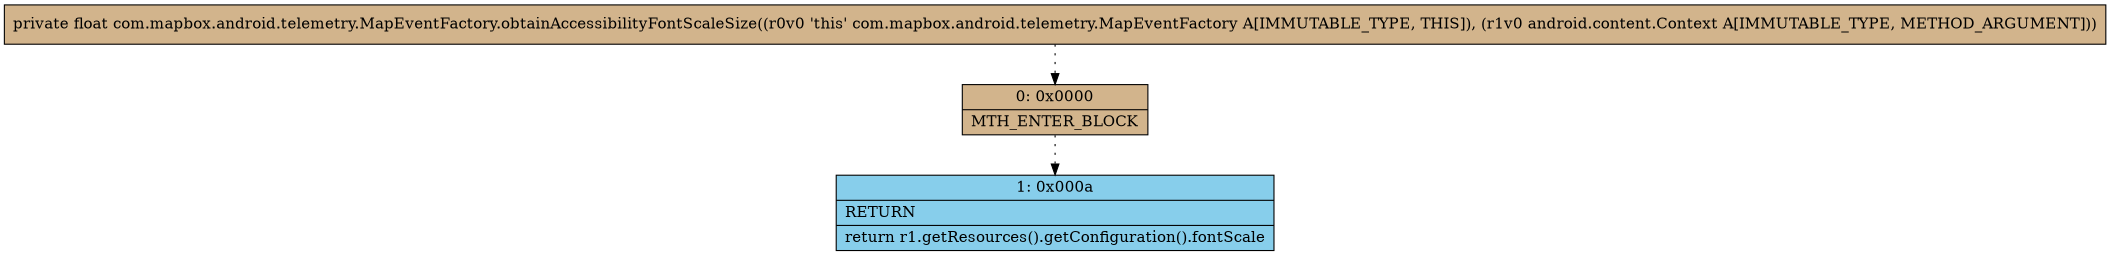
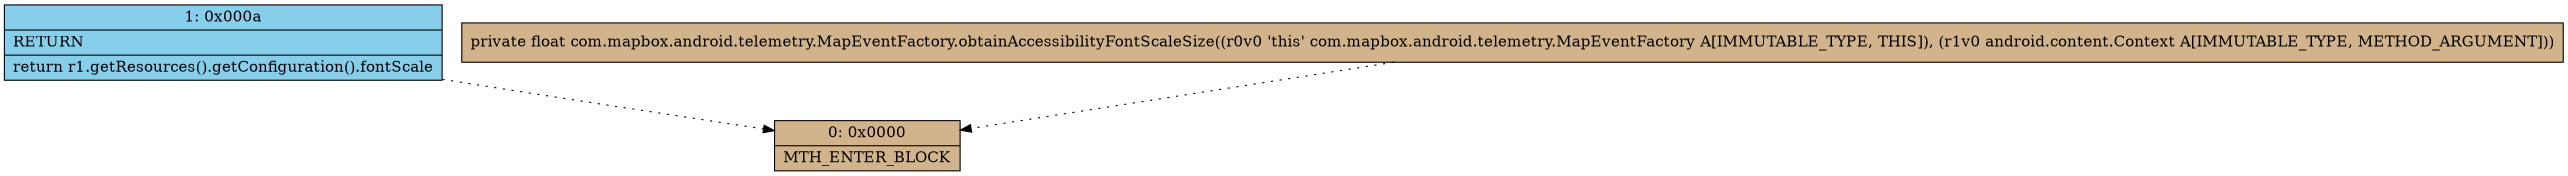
(1055, 150) -> (603, 104)
